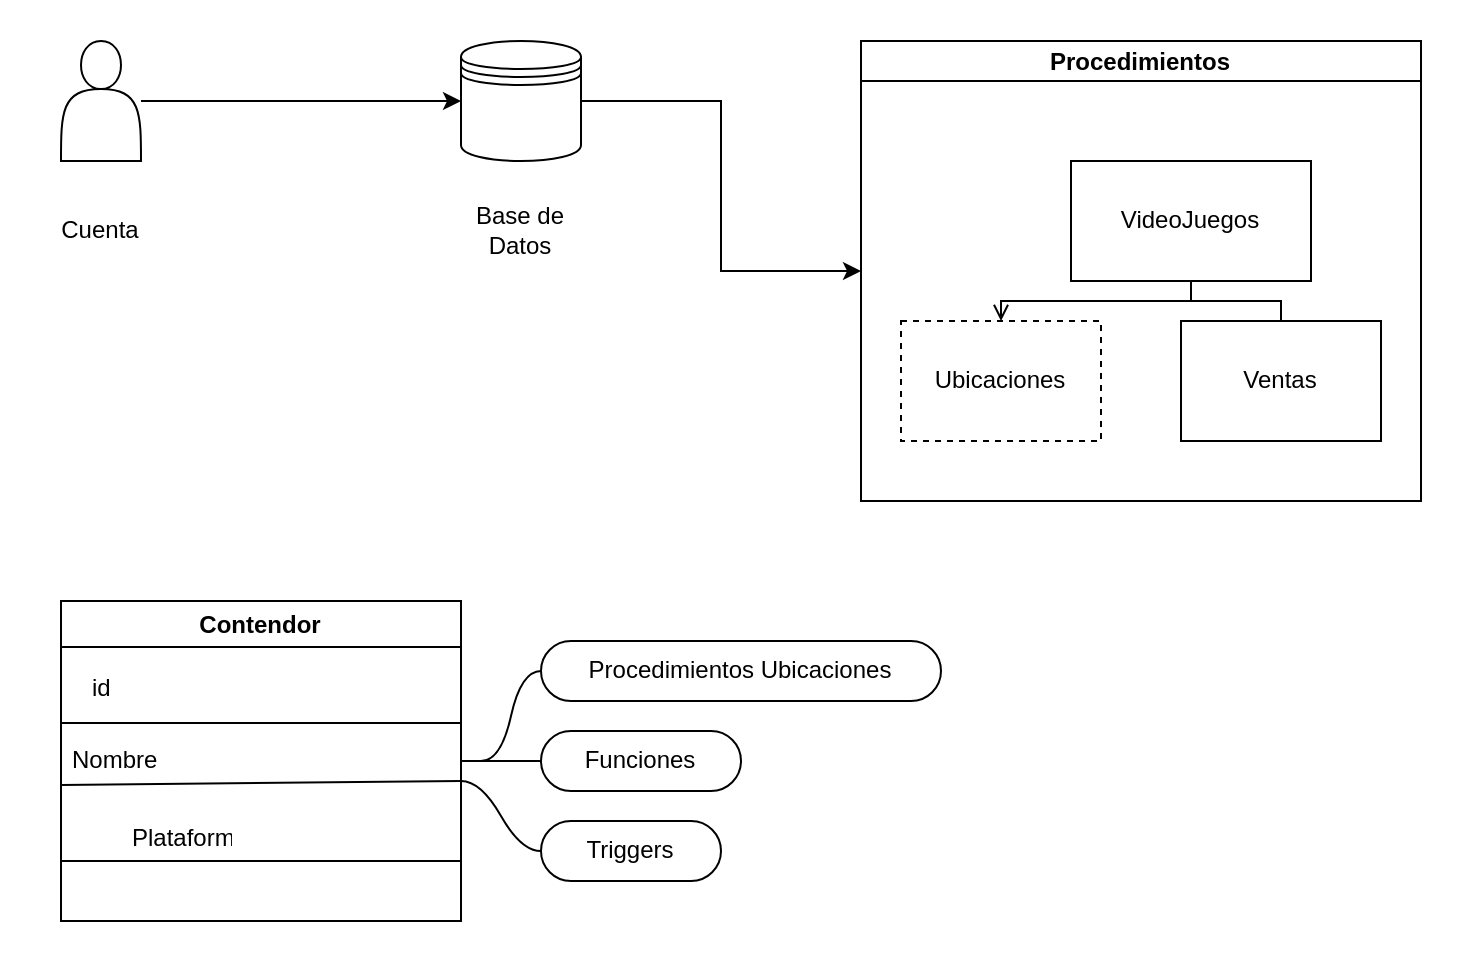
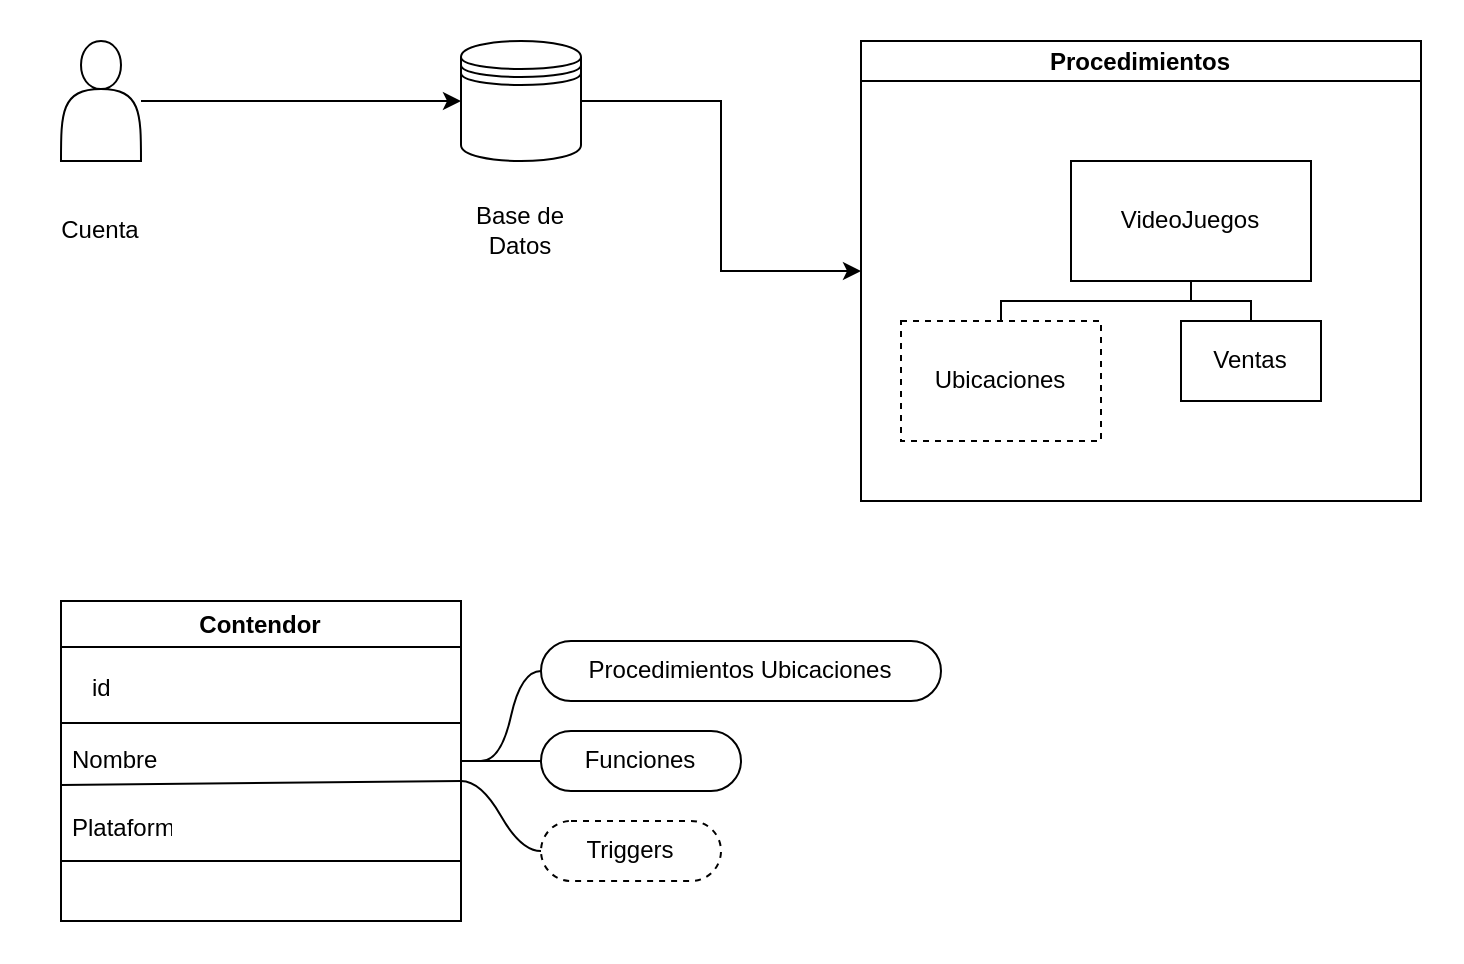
(1001, 312) -> (1001, 314)
(1281, 381) -> (1251, 361)
(181, 837) -> (121, 827)
(631, 851) -> (631, 851)
